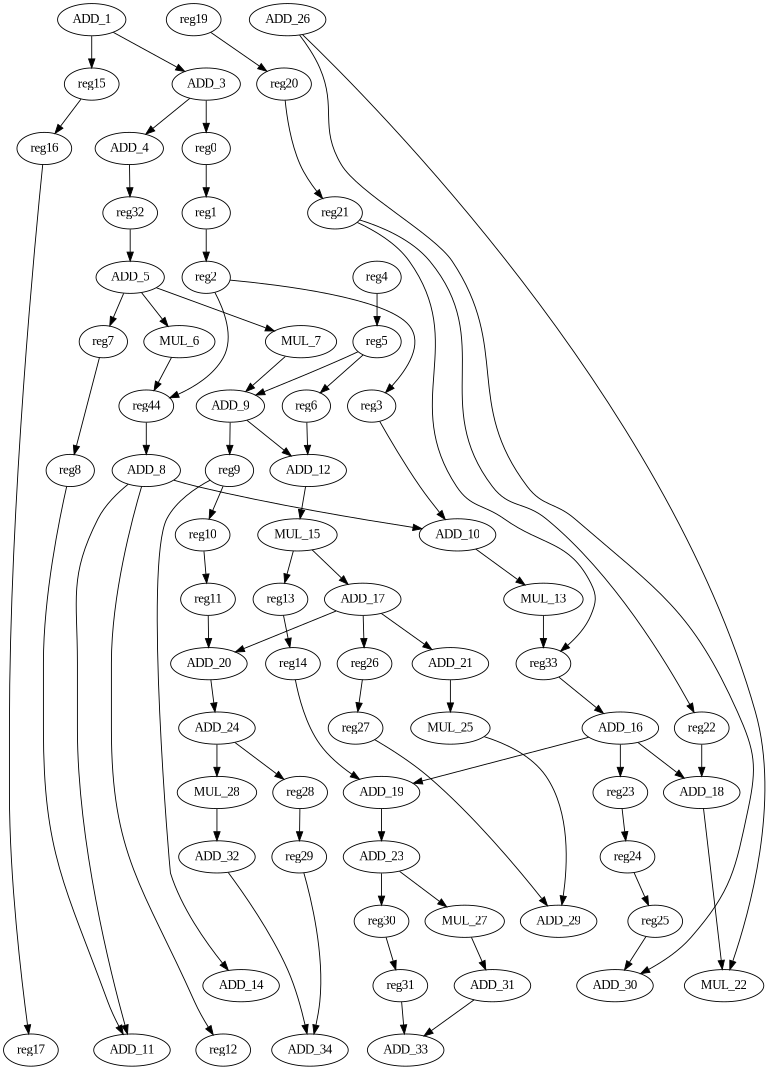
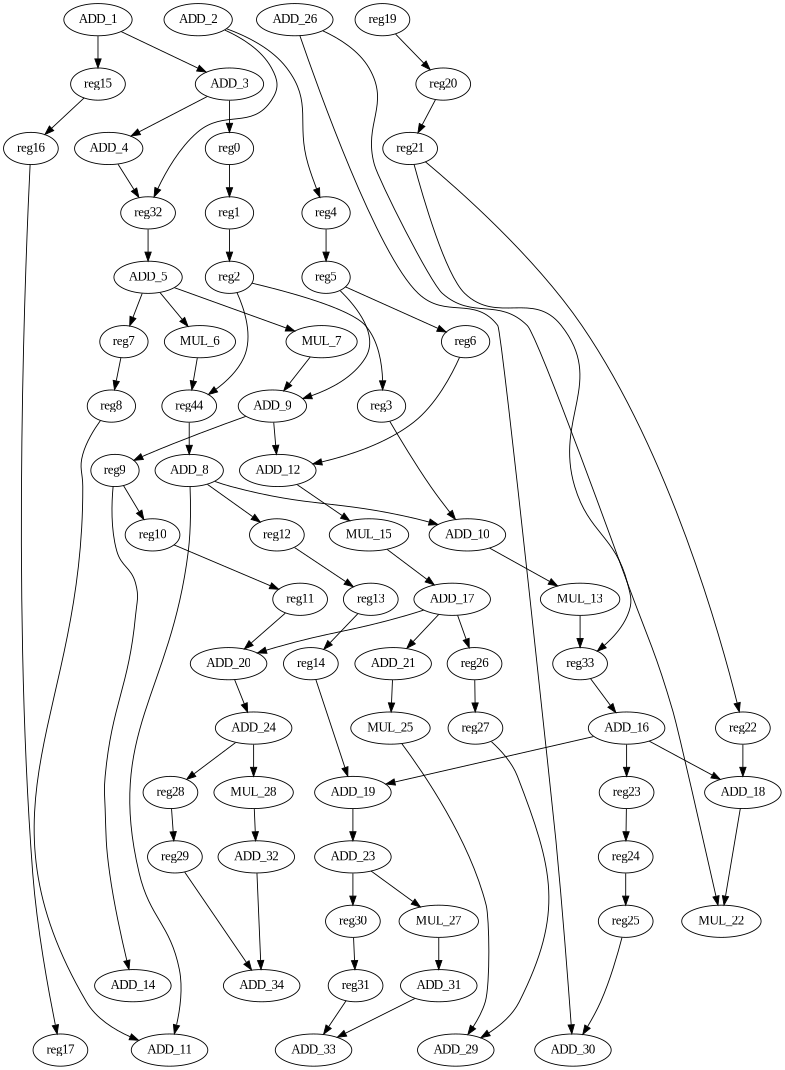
none -> (198, 20)
(290, 563) -> (320, 565)
